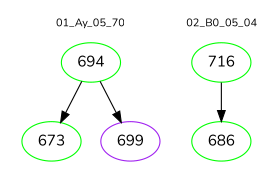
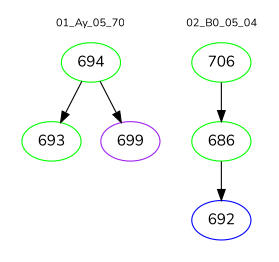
(221, 62) -> (221, 62)
(52, 141) -> (52, 141)
none -> (221, 220)
